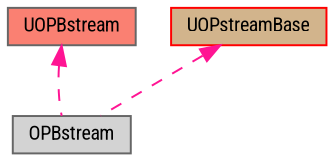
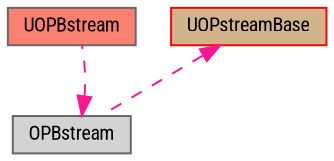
(59, 91) -> (85, 71)
